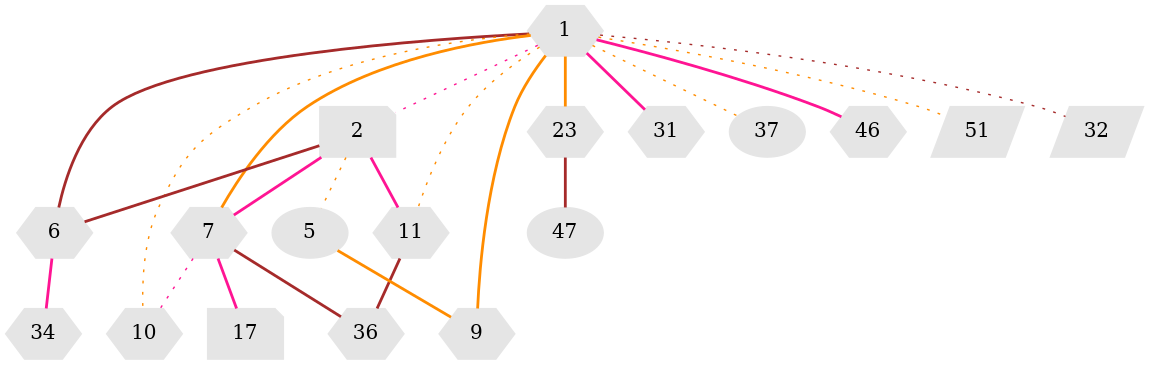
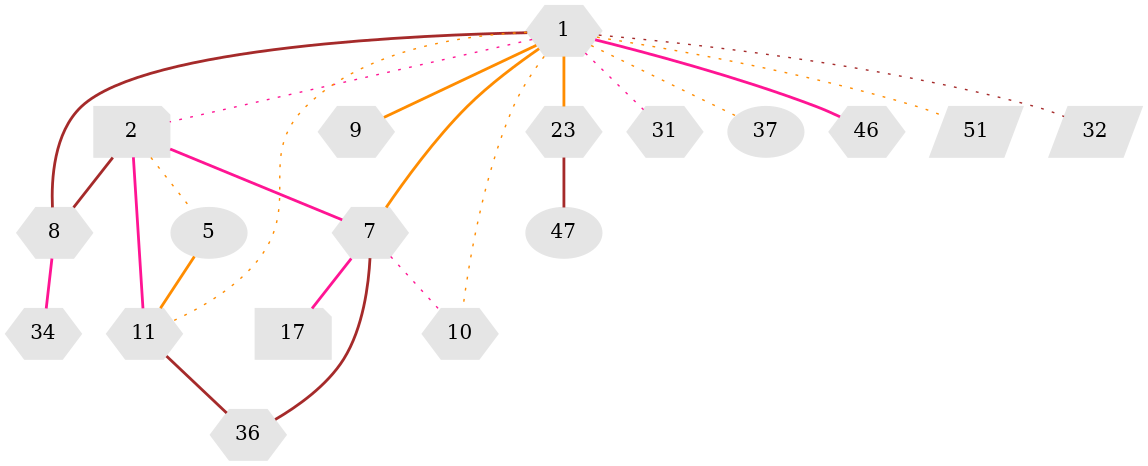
(616, 81) -> (614, 81)
(55, 233) -> (55, 233)
(397, 286) -> (177, 282)
